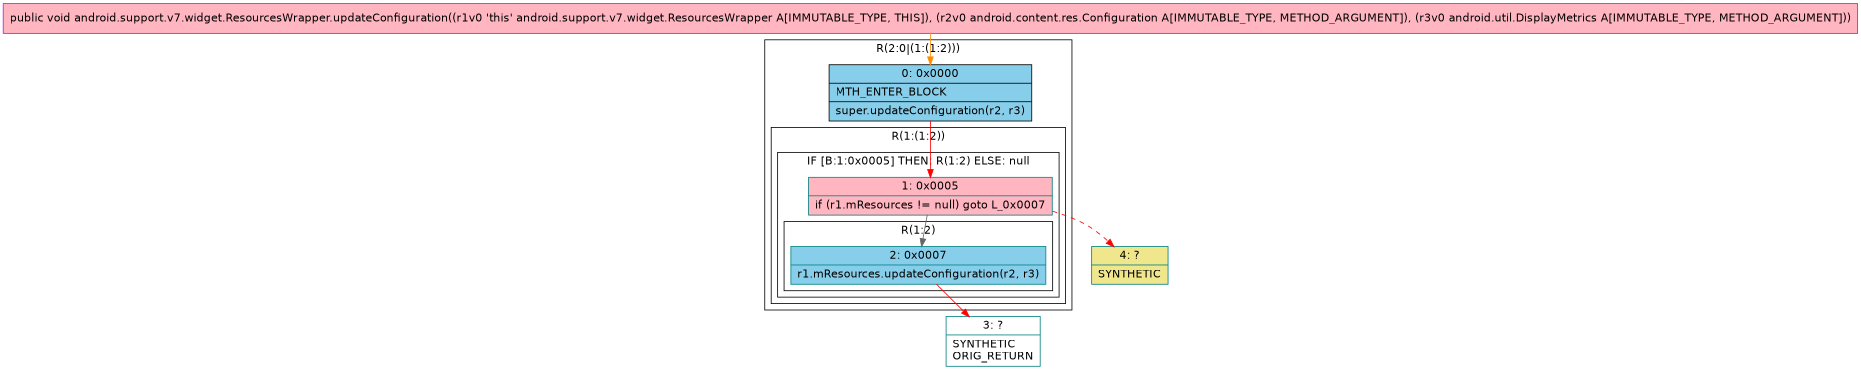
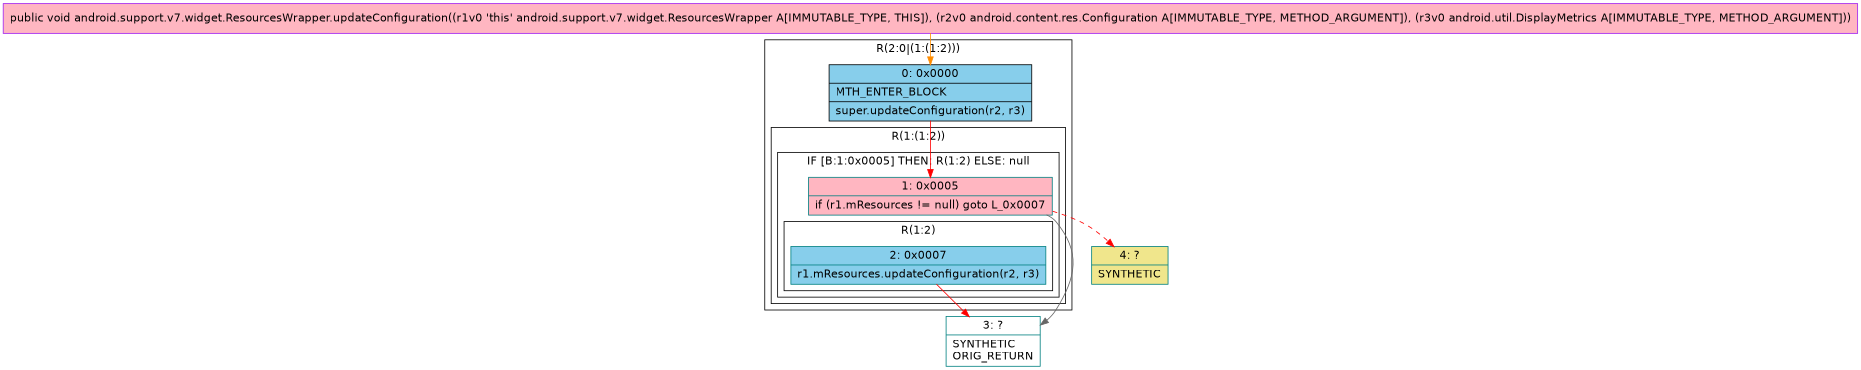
(925, 227) -> (1073, 266)
